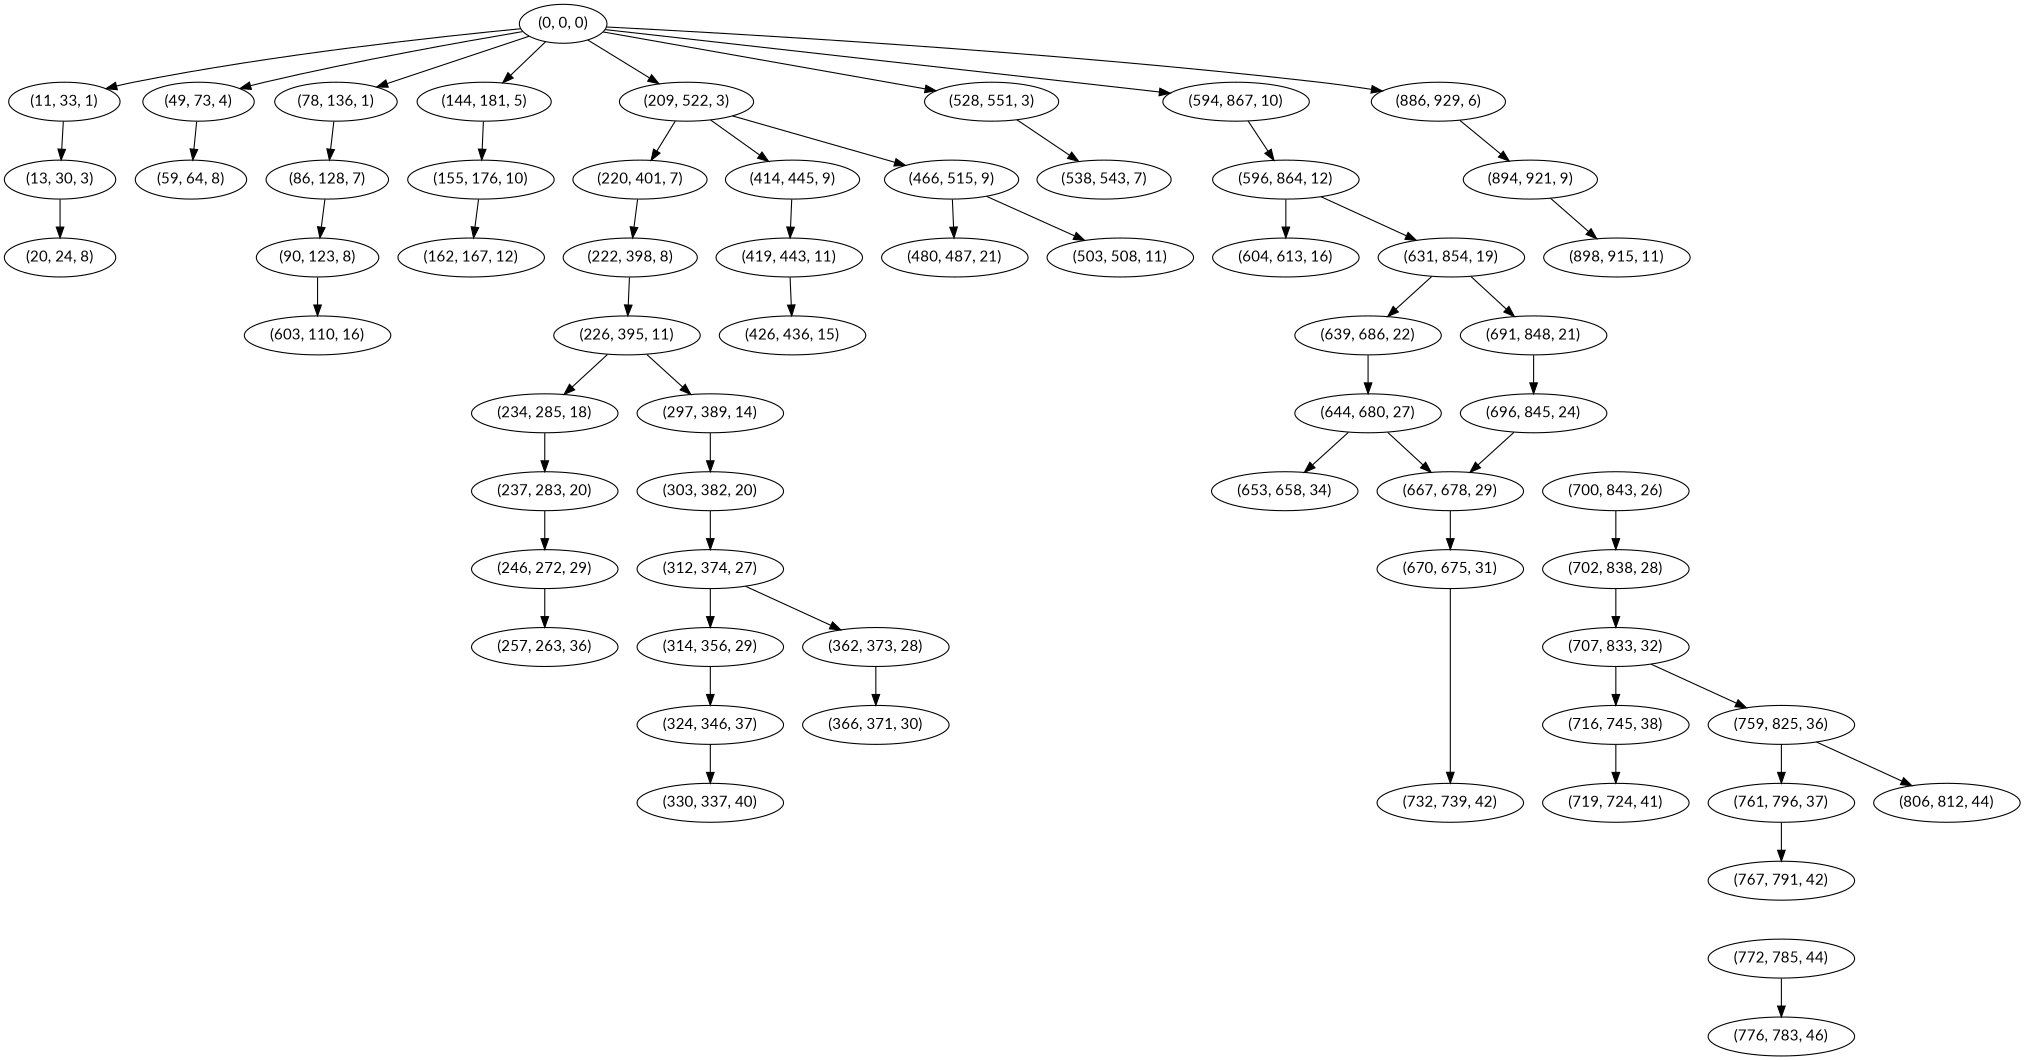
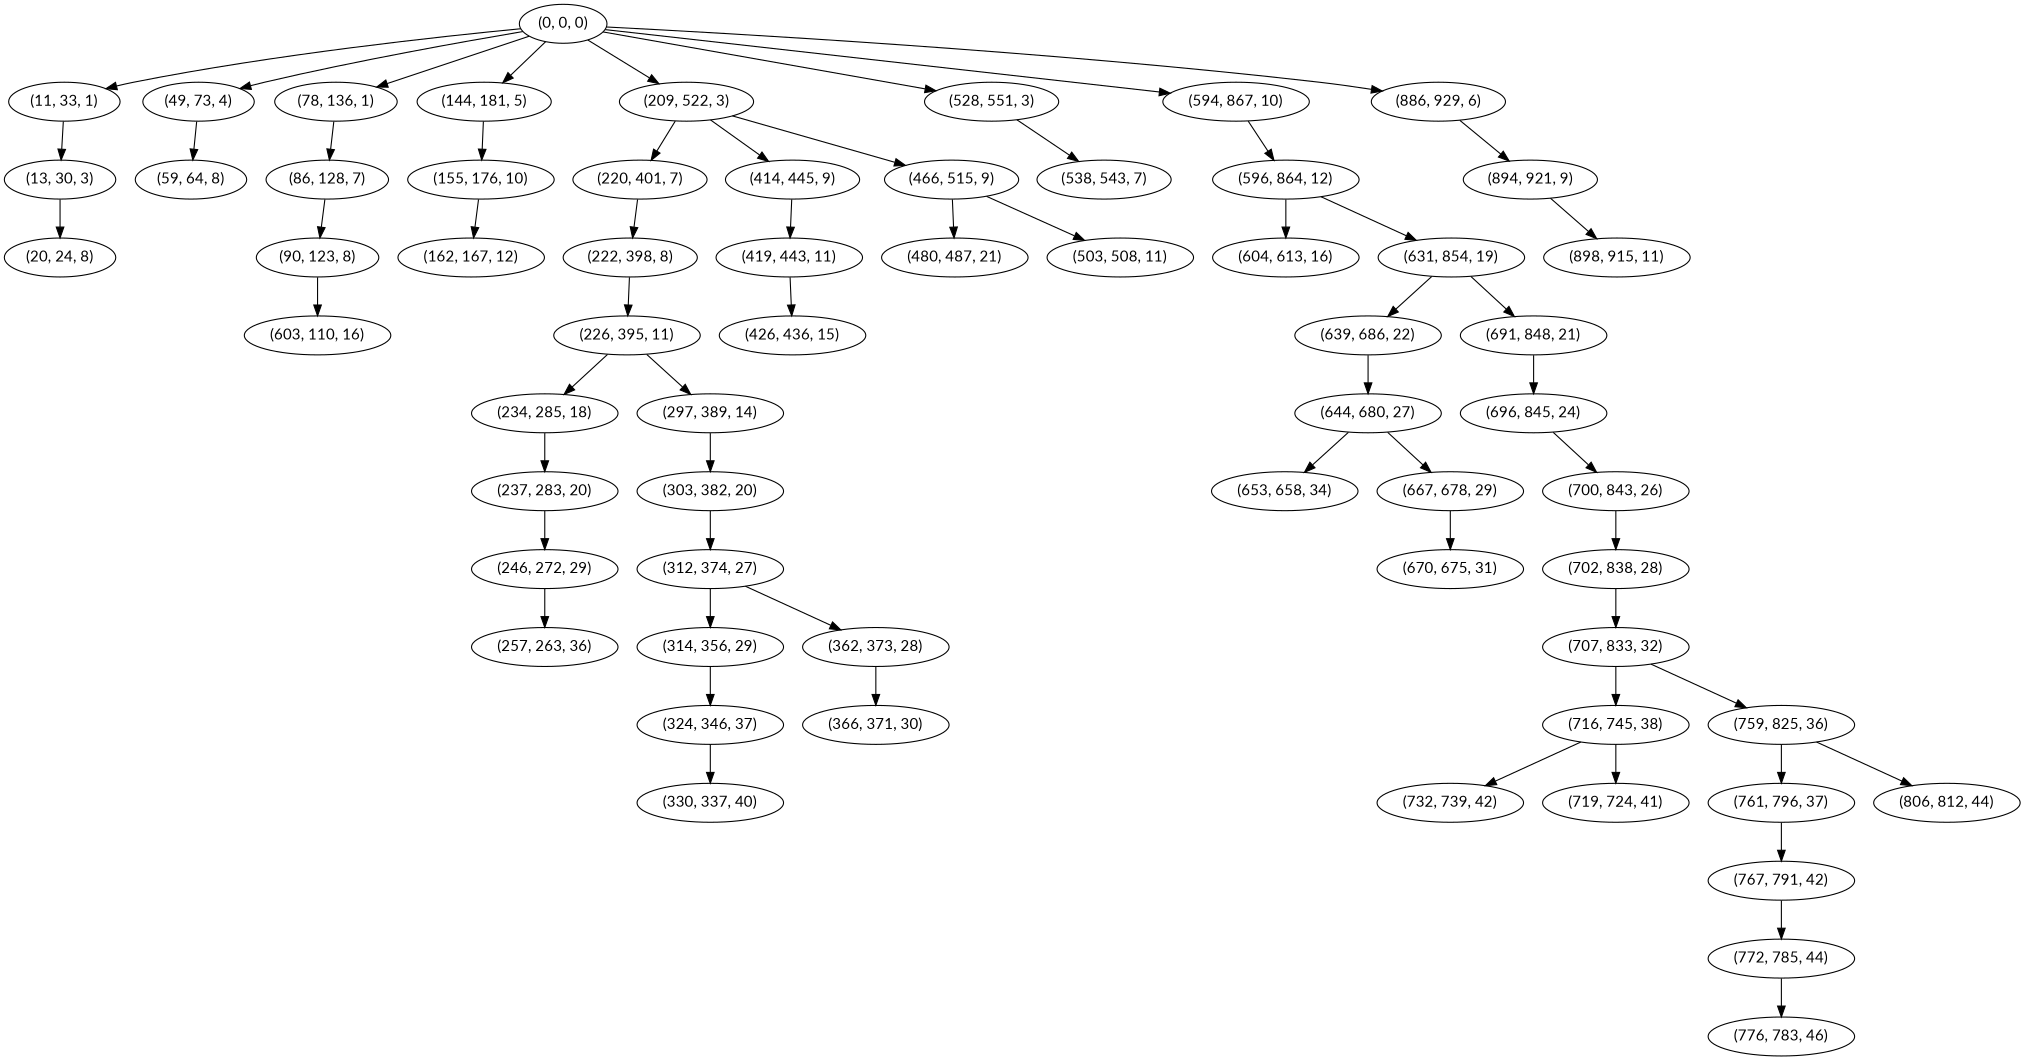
(1496, 449) -> (1571, 449)
(1450, 680) -> (1538, 762)
none -> (1781, 914)
